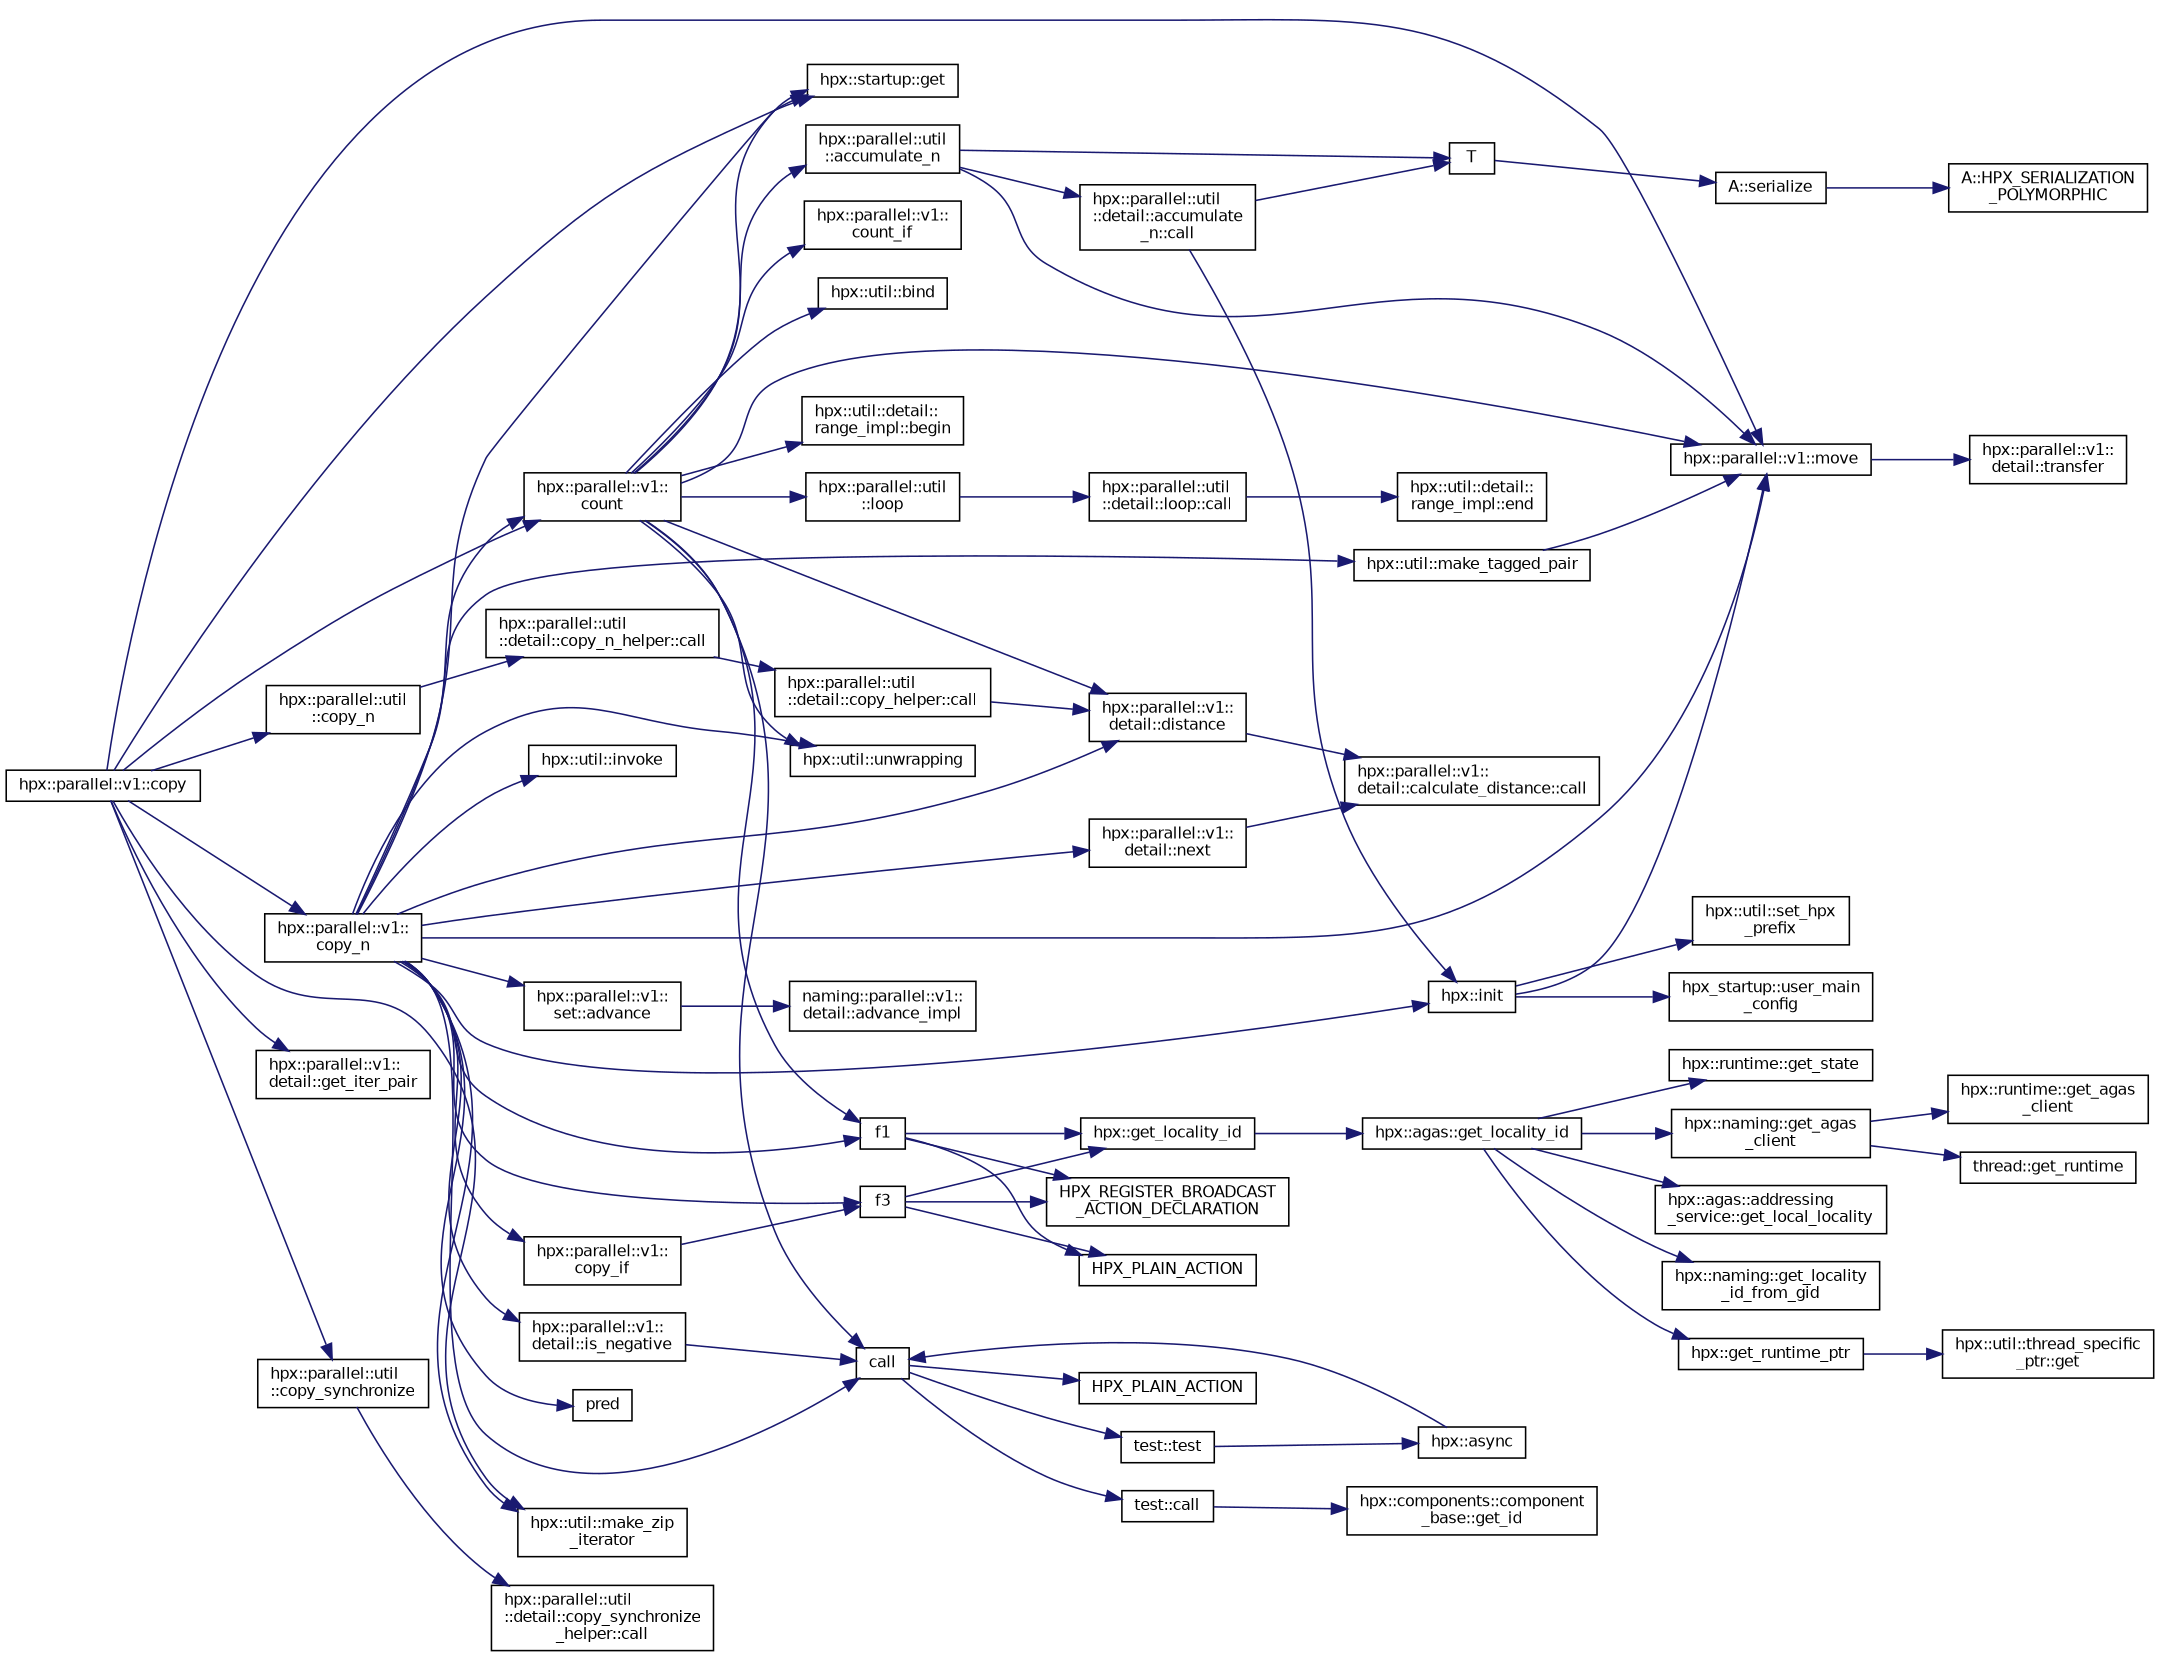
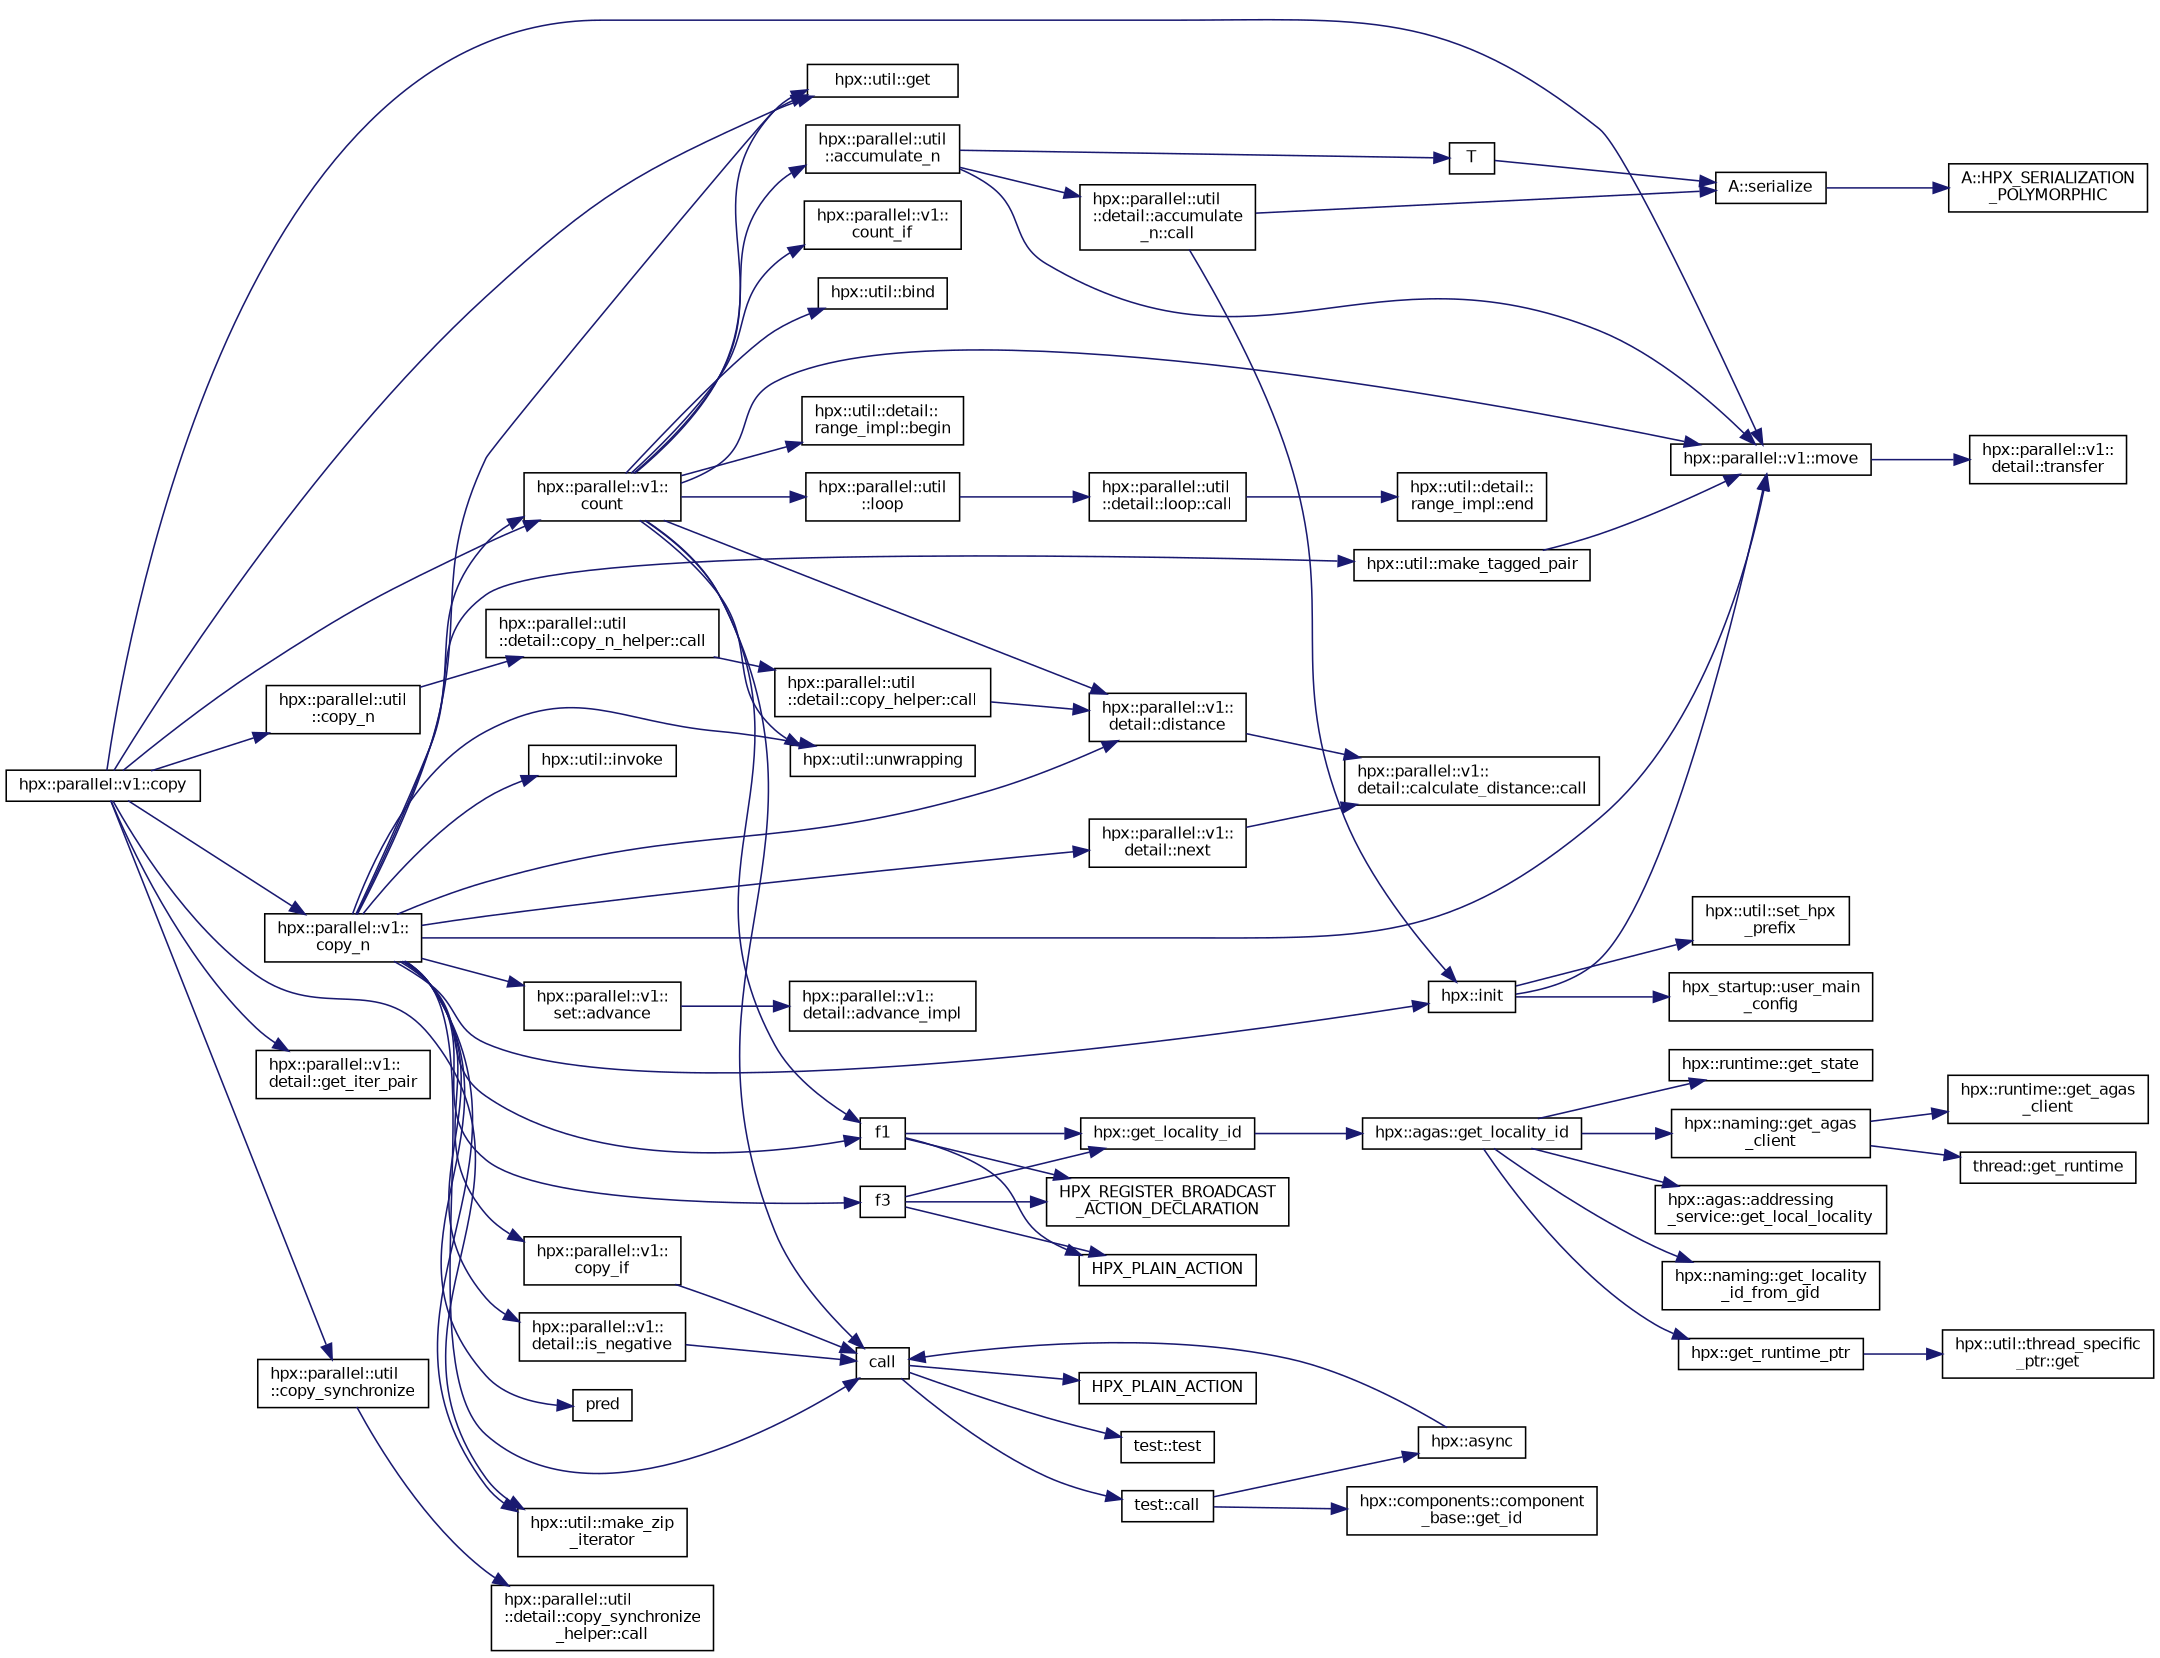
(883, 81) -> (883, 81)
(1345, 183) -> (1478, 202)
(883, 1006) -> (883, 1006)
(763, 1227) -> (759, 1315)
(1308, 1445) -> (1308, 1477)
